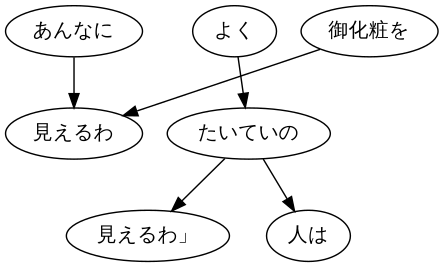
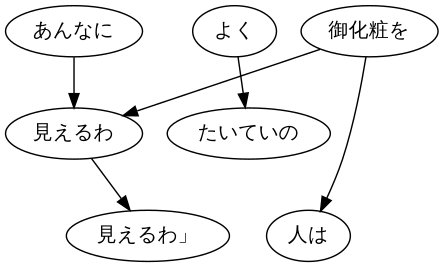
(275, 179) -> (351, 129)
(203, 180) -> (106, 179)
